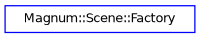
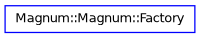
(100, 19) -> (100, 19)
